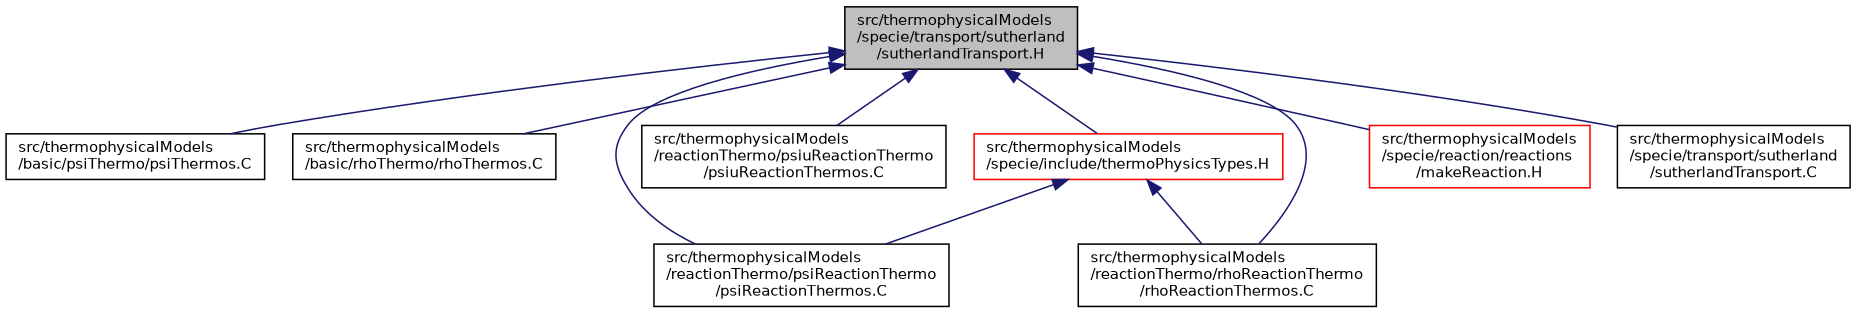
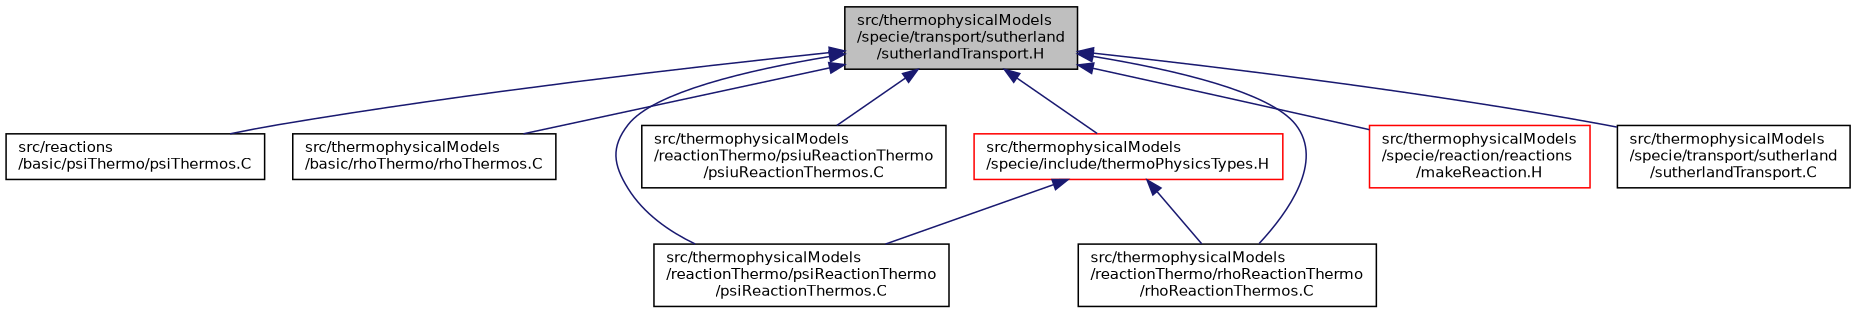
(135, 157) -> (135, 157)
